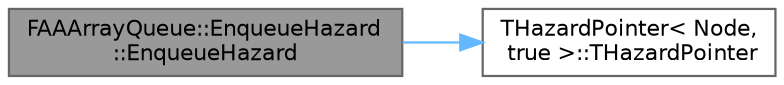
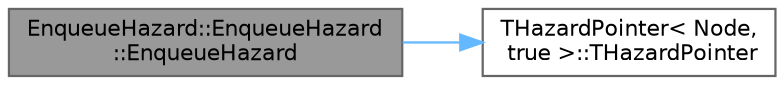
(206, 42) -> (206, 42)
